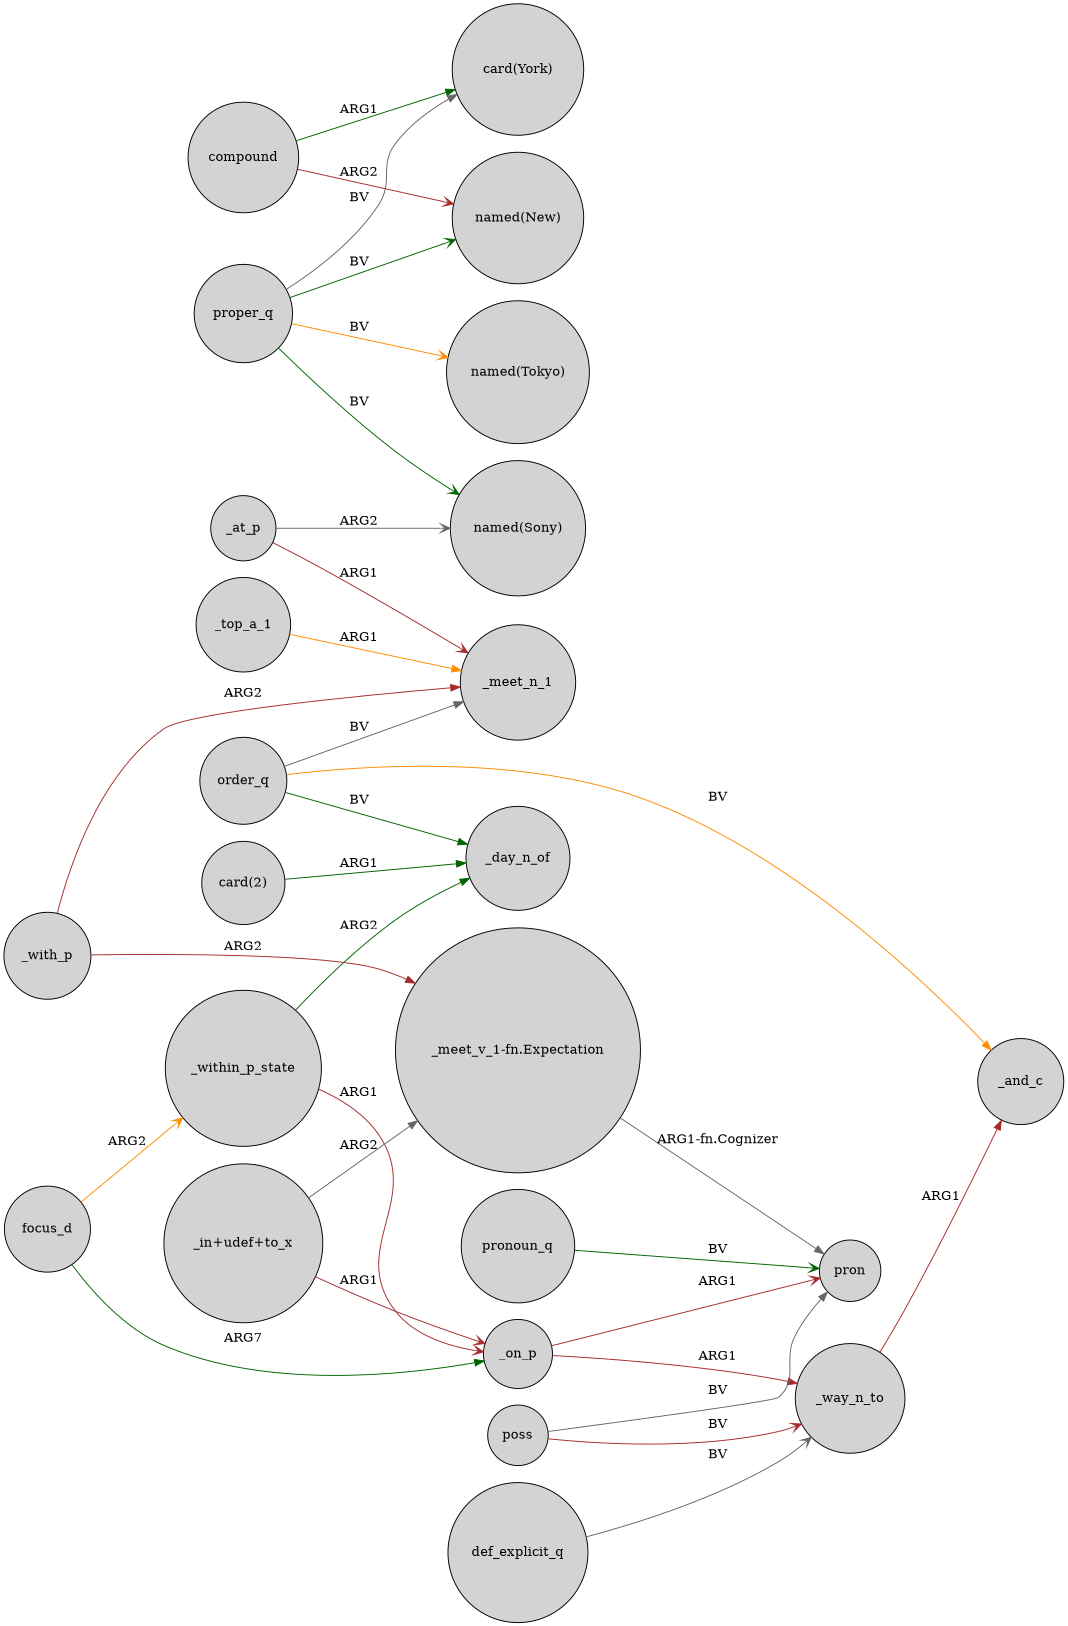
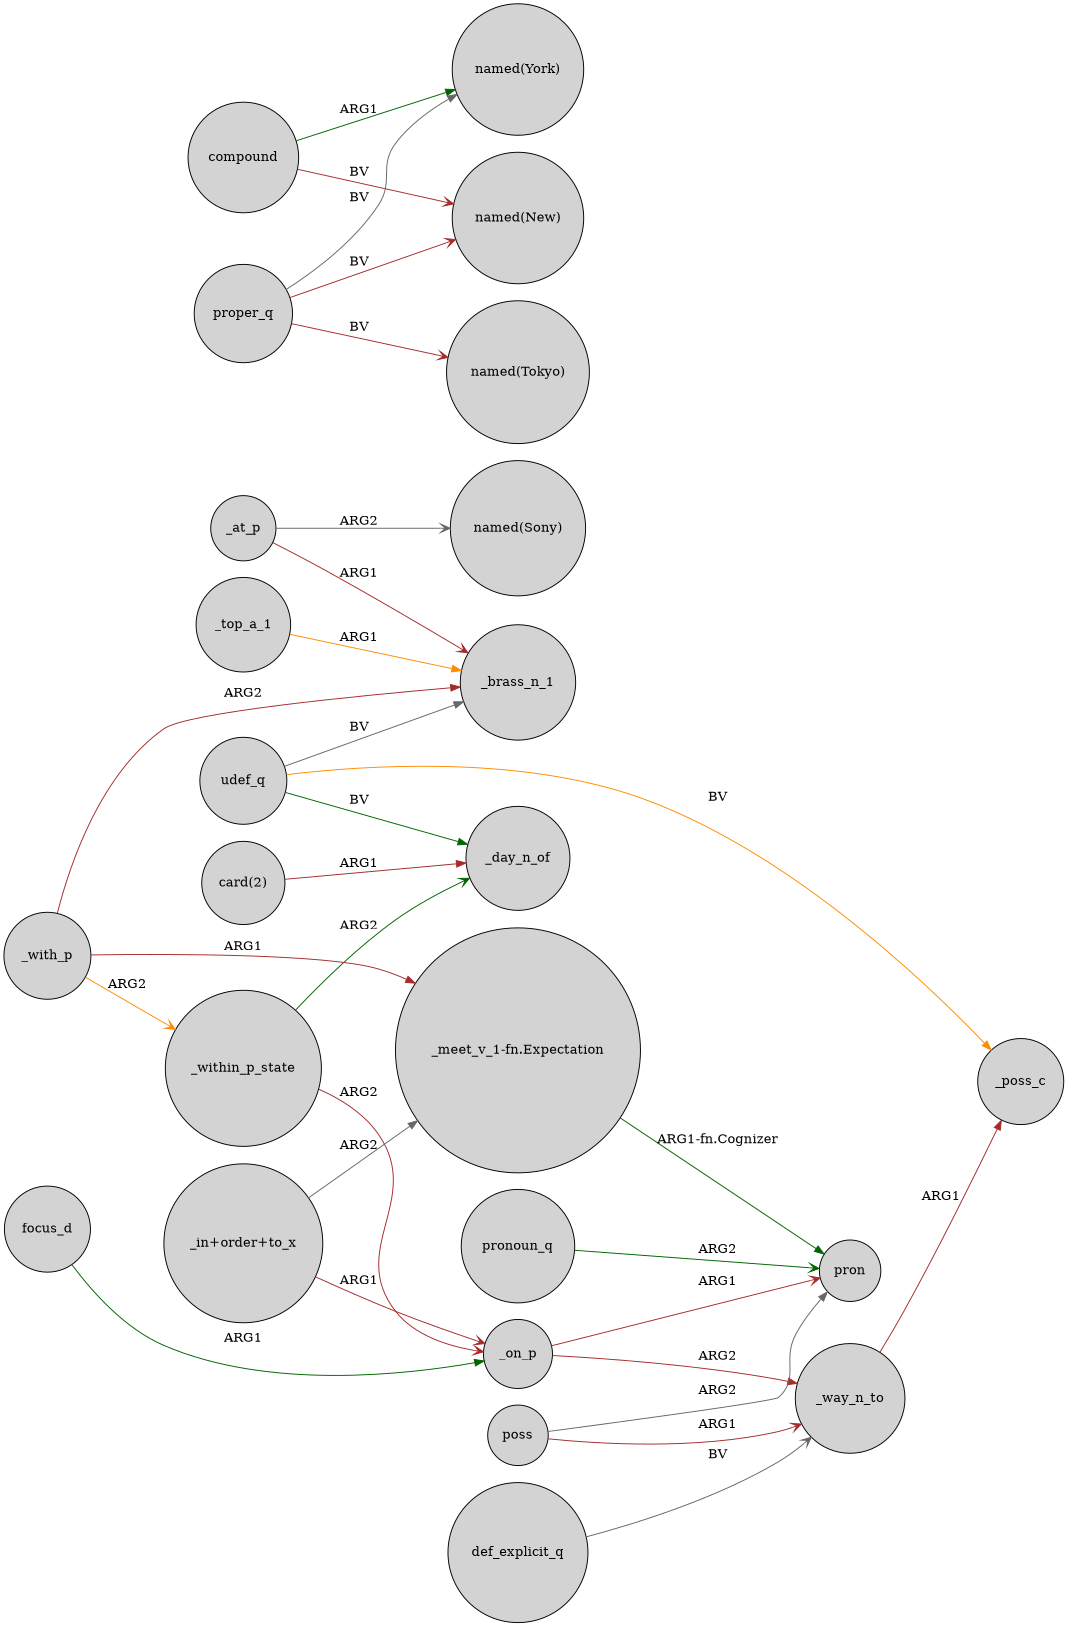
(518, 70) -> (518, 70)
(359, 172) -> (359, 172)
(368, 270) -> (368, 270)
(365, 340) -> (365, 340)
(361, 424) -> none
(518, 682) -> (518, 682)
(243, 781) -> (243, 781)
(371, 872) -> (371, 872)
(372, 938) -> (372, 938)
(243, 947) -> (243, 947)
(1021, 1082) -> (1021, 1082)
(359, 1092) -> (359, 1092)
(128, 1163) -> (126, 1001)
(718, 1183) -> (718, 1183)
(243, 1243) -> (243, 1243)
(718, 1249) -> (718, 1249)
(243, 1338) -> (243, 1338)
(718, 1356) -> (718, 1356)
(718, 1390) -> (718, 1390)
(718, 1424) -> (718, 1424)
